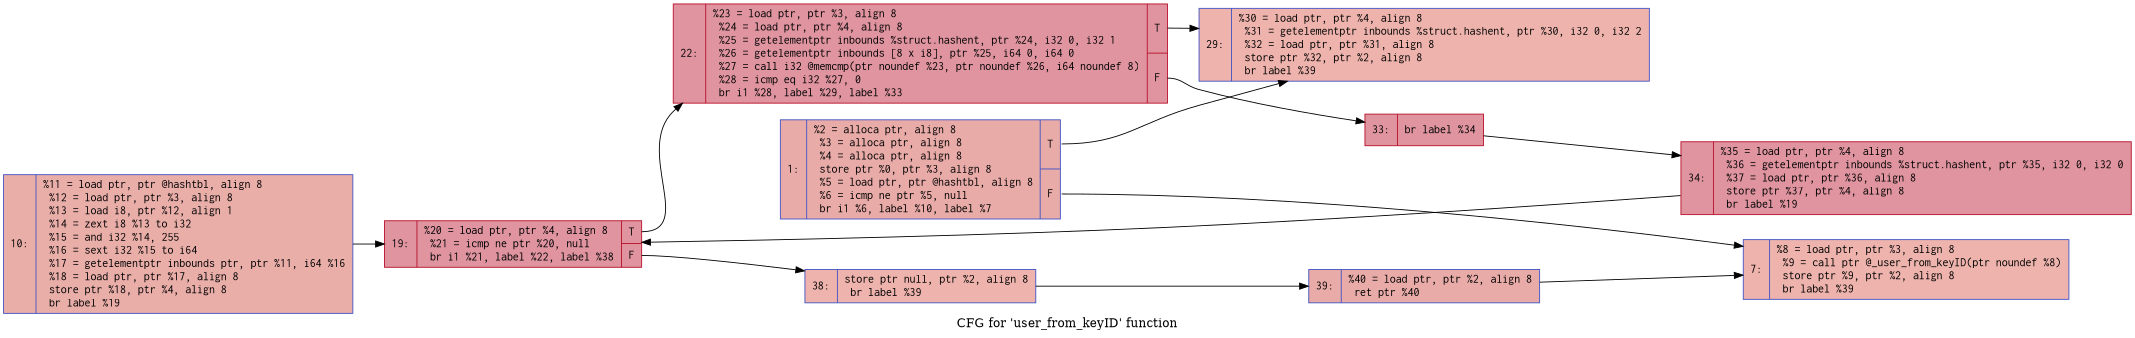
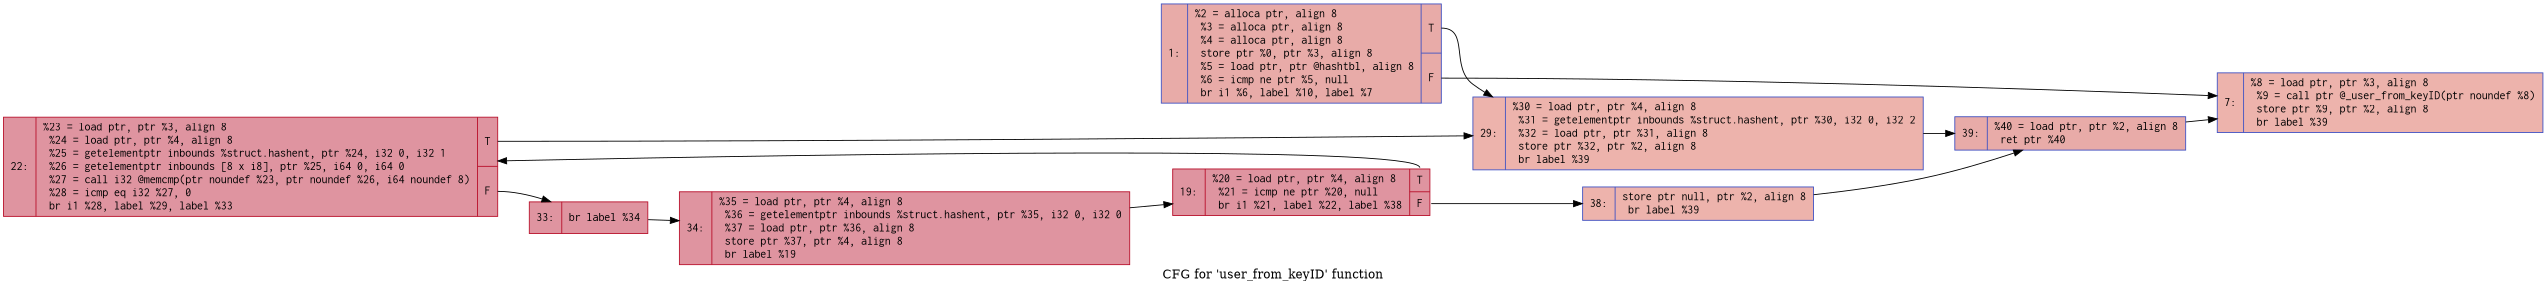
none -> (1934, 133)
(178, 244) -> none
